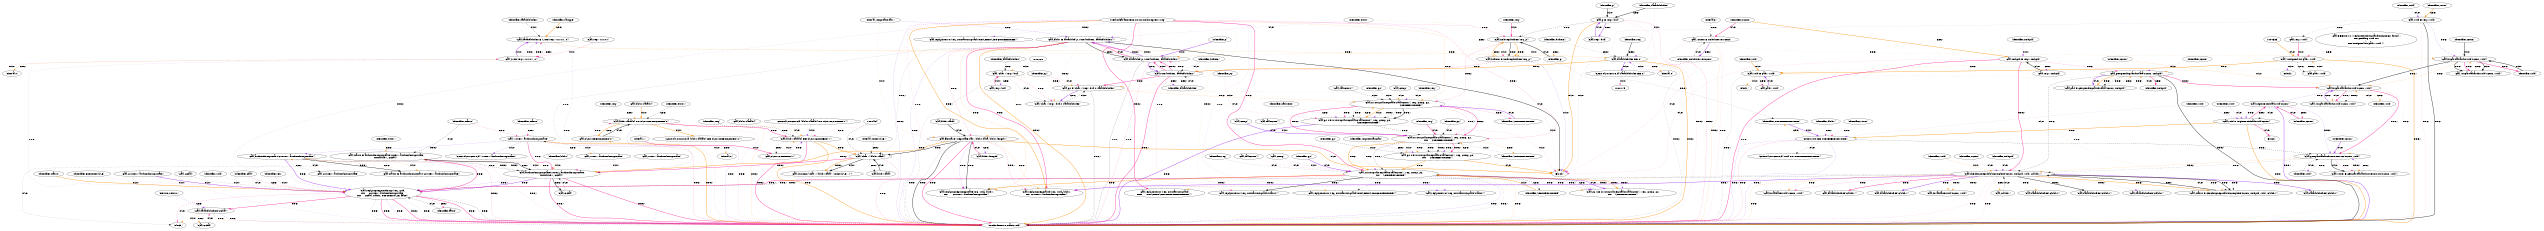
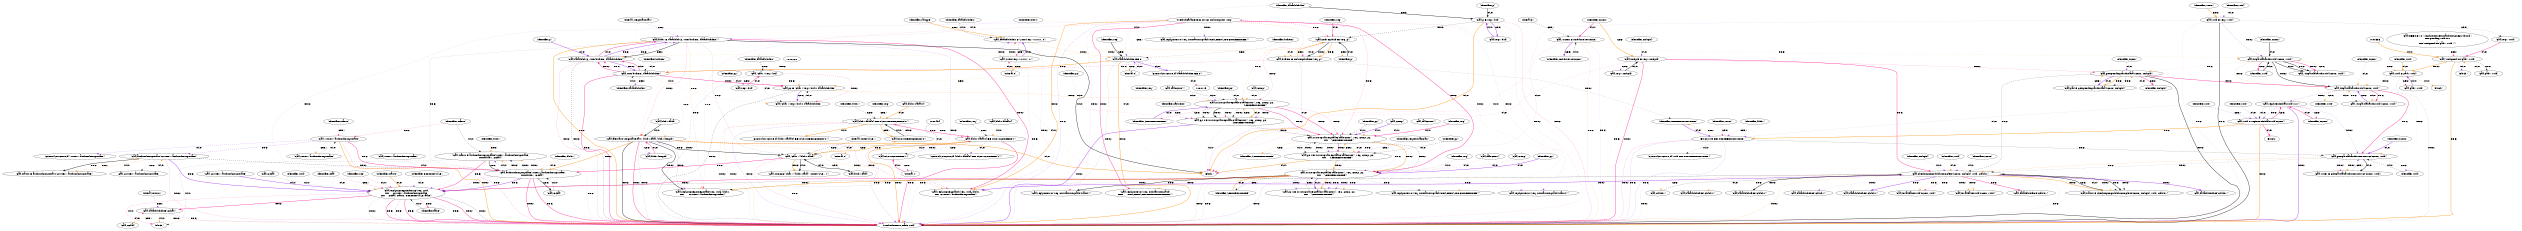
(598, 40) -> none
(1027, 66) -> (783, 66)
(1153, 66) -> (632, 66)
(1062, 71) -> (703, 95)
(2270, 104) -> (2281, 104)
(809, 129) -> (979, 147)
none -> (902, 164)
(169, 193) -> (152, 193)
